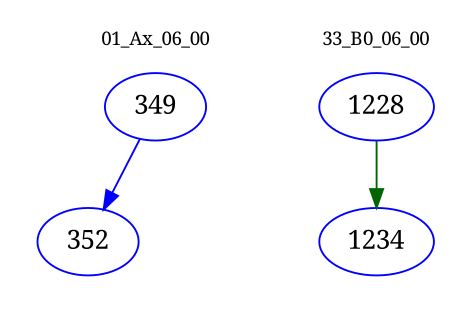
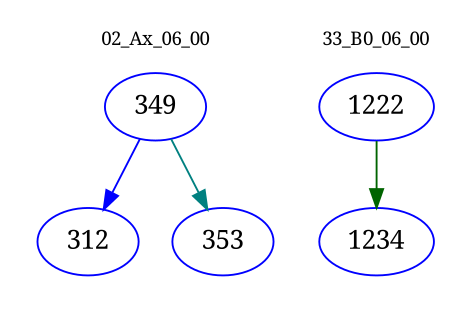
(156, 40) -> (156, 40)
(377, 107) -> (377, 107)
(88, 242) -> (88, 242)
none -> (223, 242)
